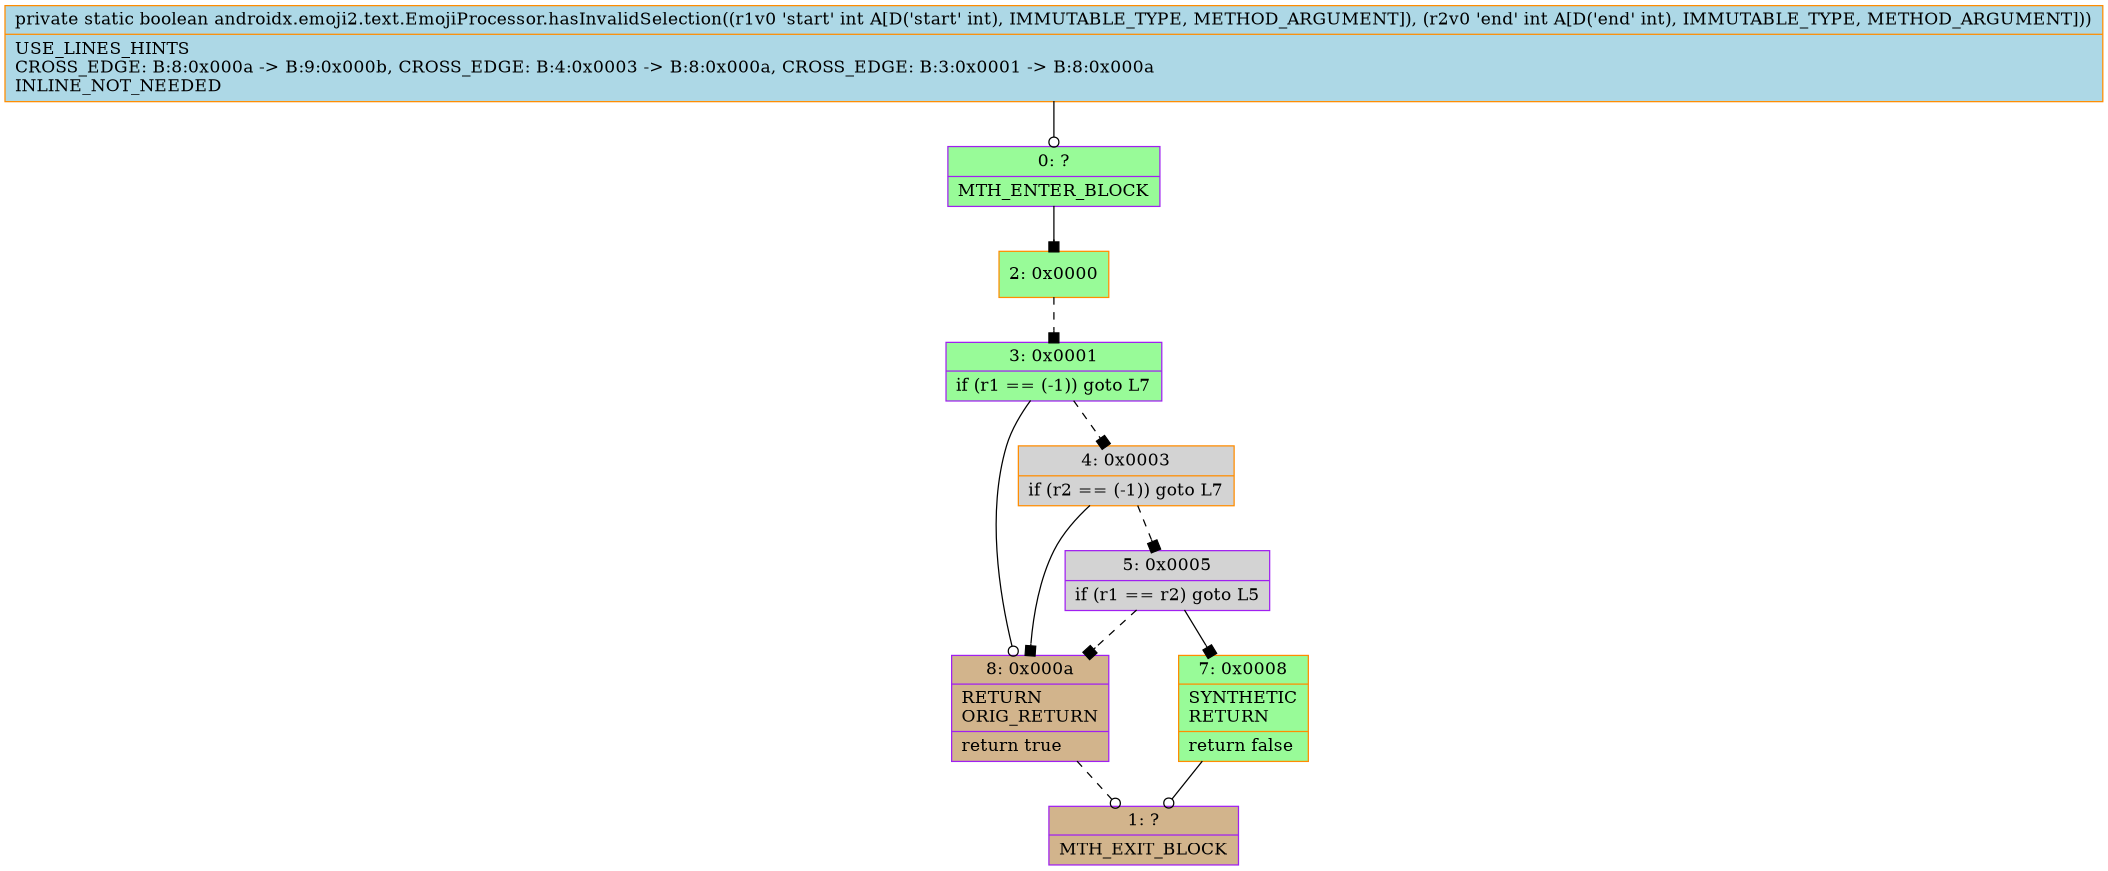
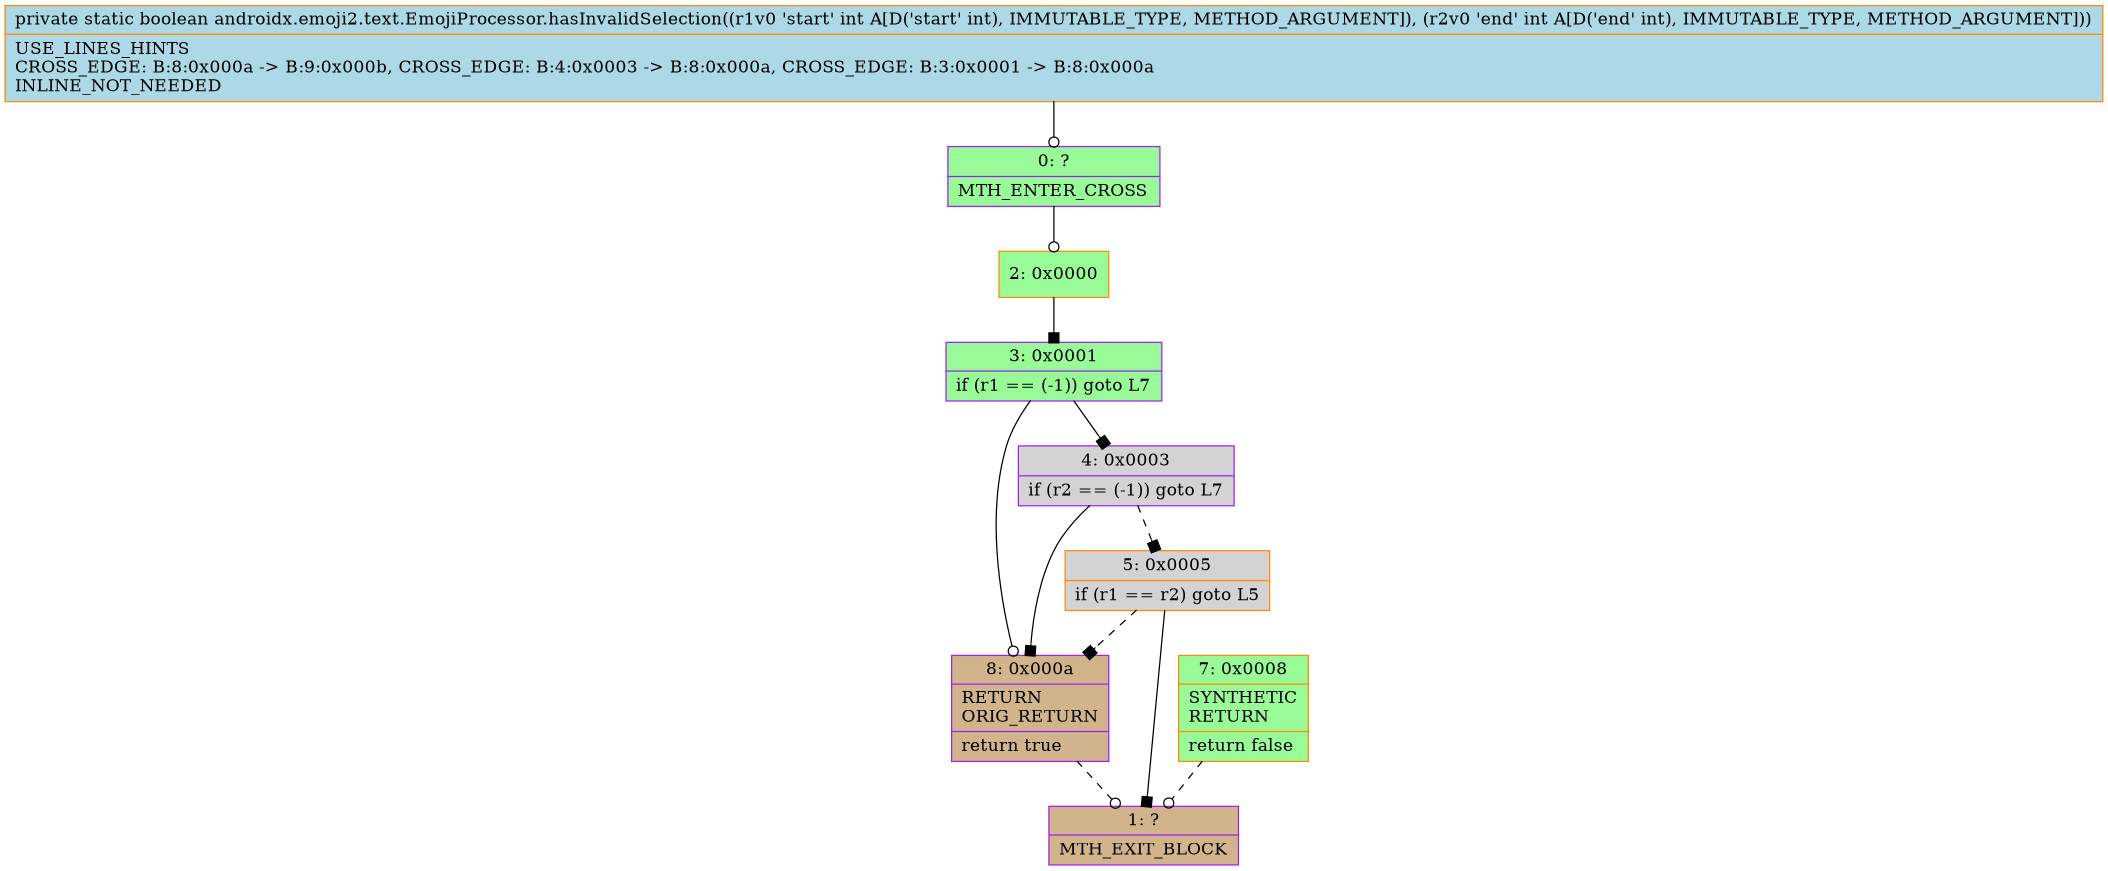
(1054, 191) -> (1053, 191)
(1054, 224) -> (1054, 224)
(1054, 314) -> (1054, 314)
(1086, 418) -> (1086, 418)
(1126, 476) -> (1126, 476)
(1167, 581) -> (1167, 581)
(1195, 628) -> (1156, 702)
(1187, 780) -> (1187, 780)
